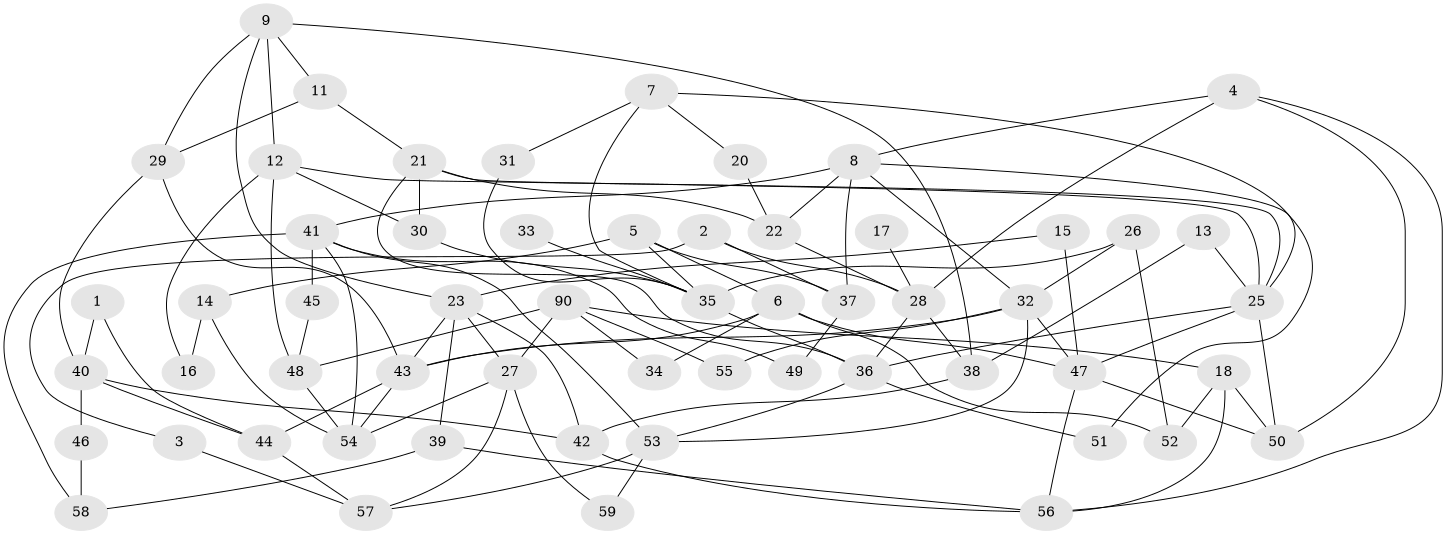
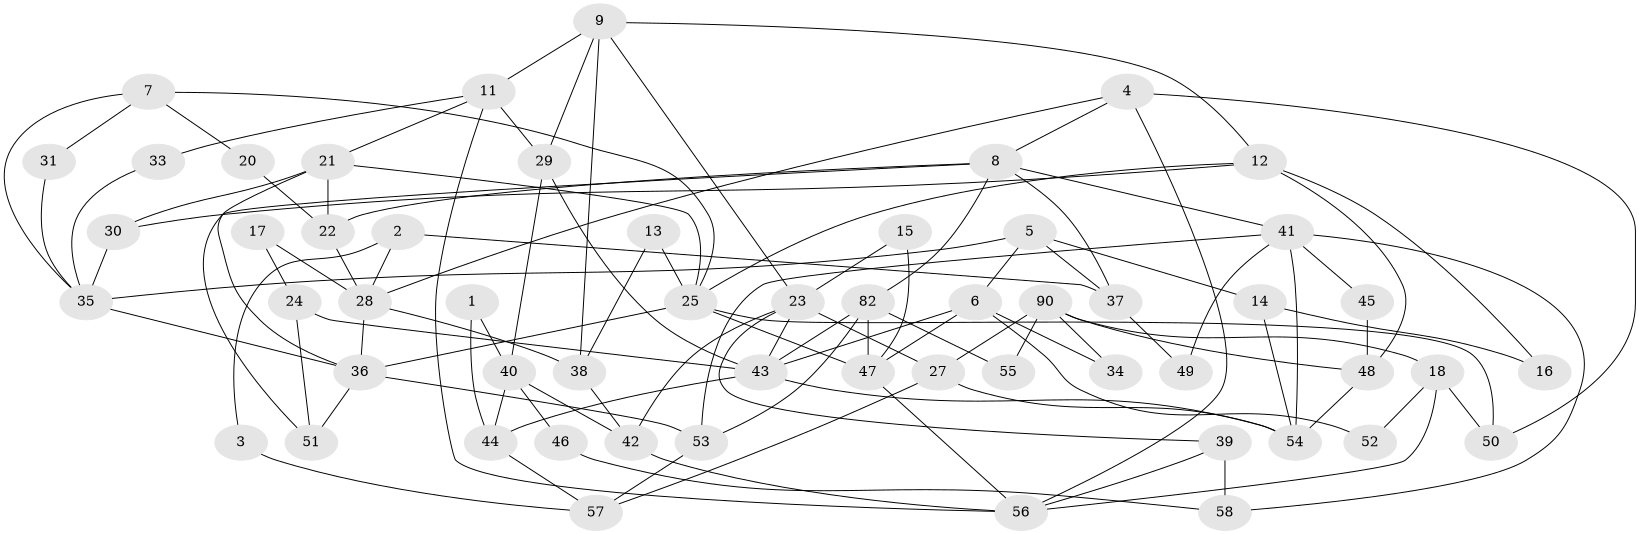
none -> (322, 121)
(1133, 232) -> none
none -> (295, 302)
(1026, 302) -> (868, 302)
(1179, 408) -> none
none -> (522, 480)
(608, 513) -> none
